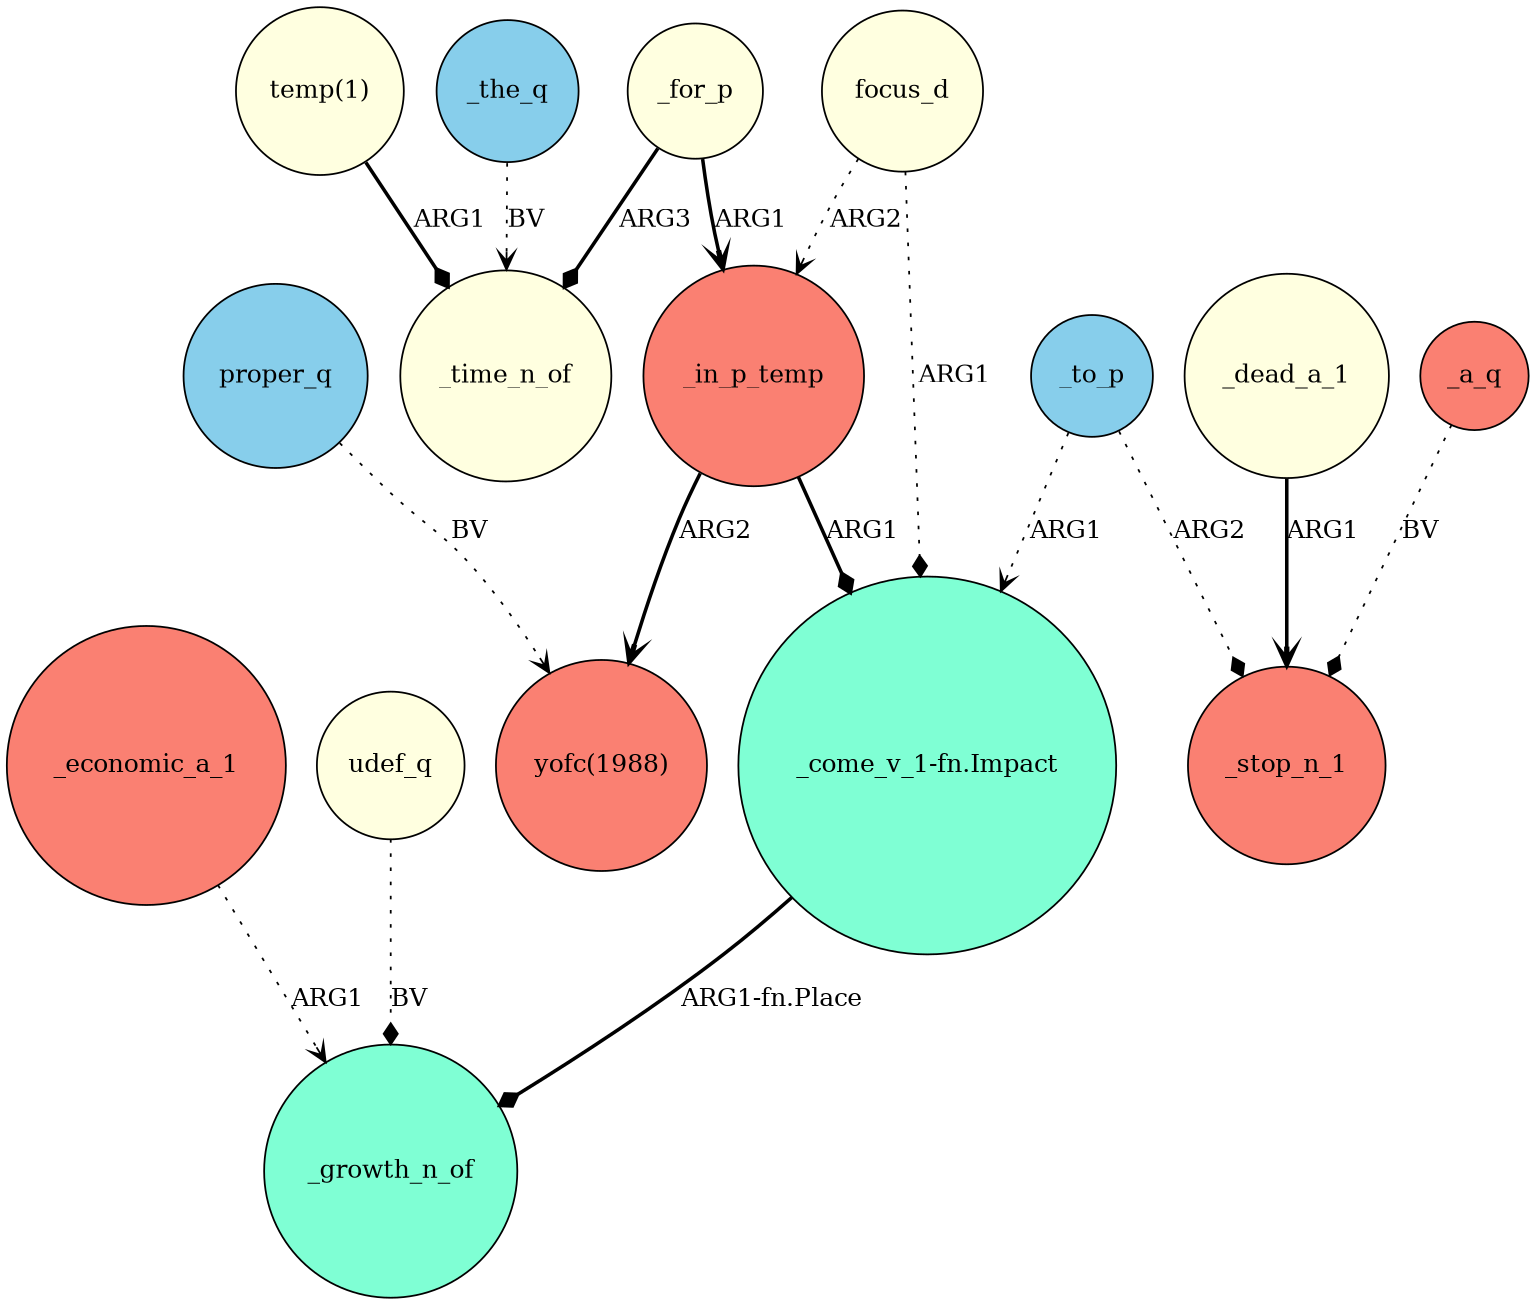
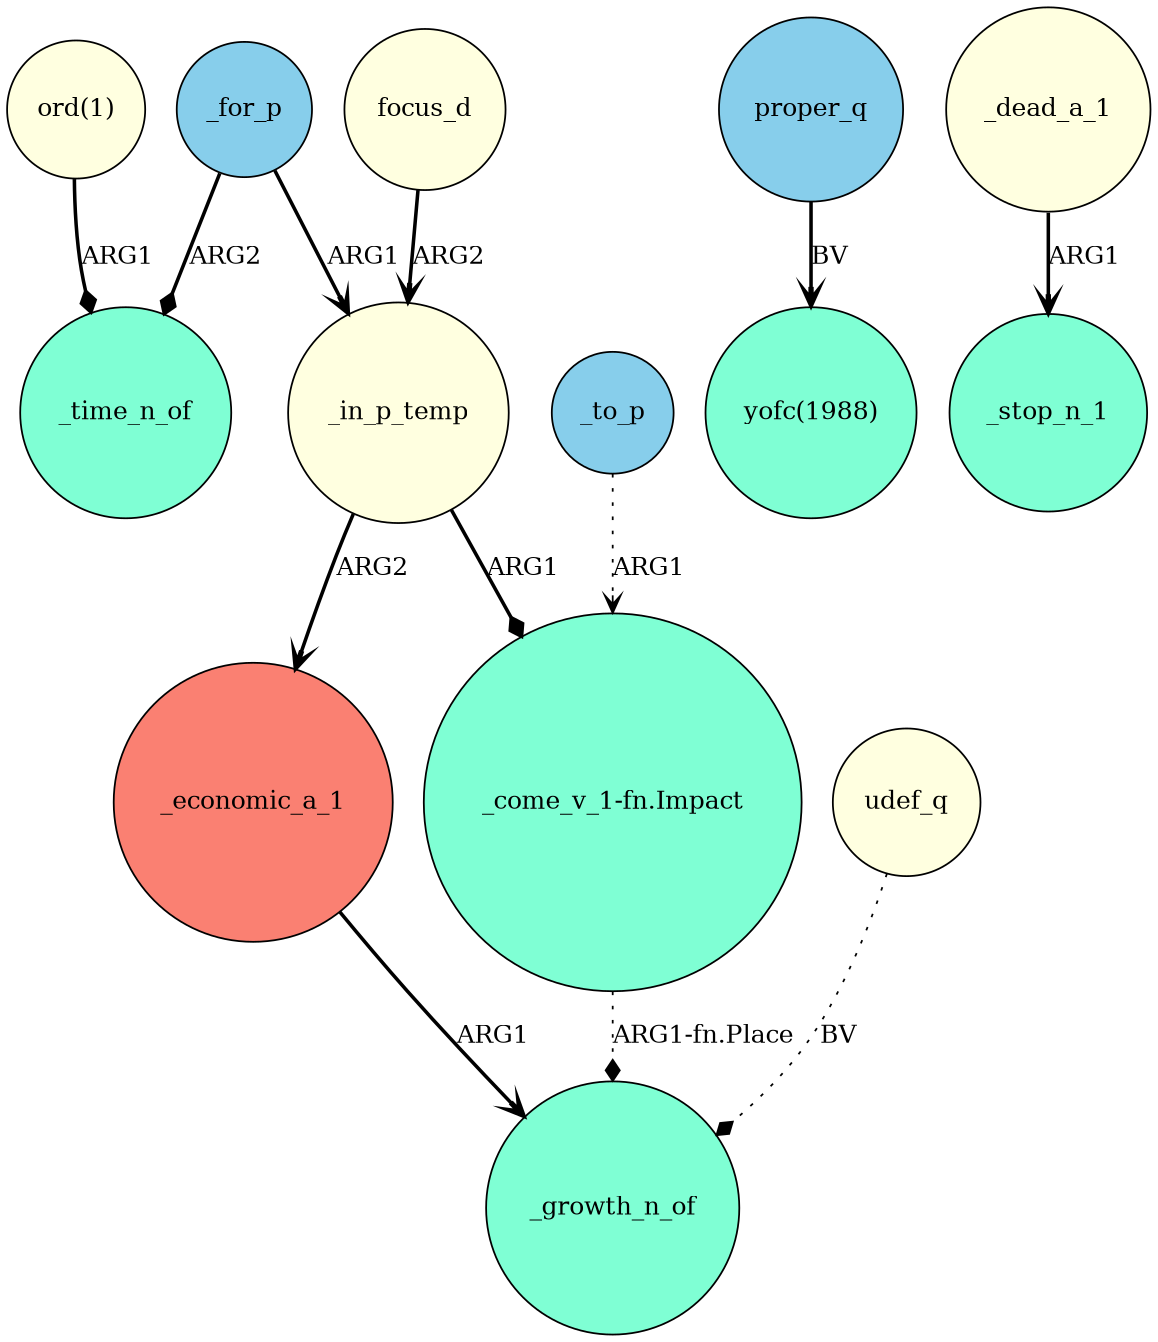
(320, 91) -> (76, 110)
(508, 91) -> none
(695, 91) -> (244, 110)
(830, 207) -> (414, 237)
(655, 220) -> (226, 257)
(912, 364) -> none
(506, 376) -> (126, 413)
(754, 376) -> (398, 413)
(1474, 376) -> none
(449, 543) -> (811, 245)
(1176, 544) -> none
(664, 558) -> (326, 583)
(601, 765) -> (811, 413)
(1287, 765) -> (1048, 413)
(267, 966) -> (424, 1009)
(659, 1002) -> (613, 1025)
